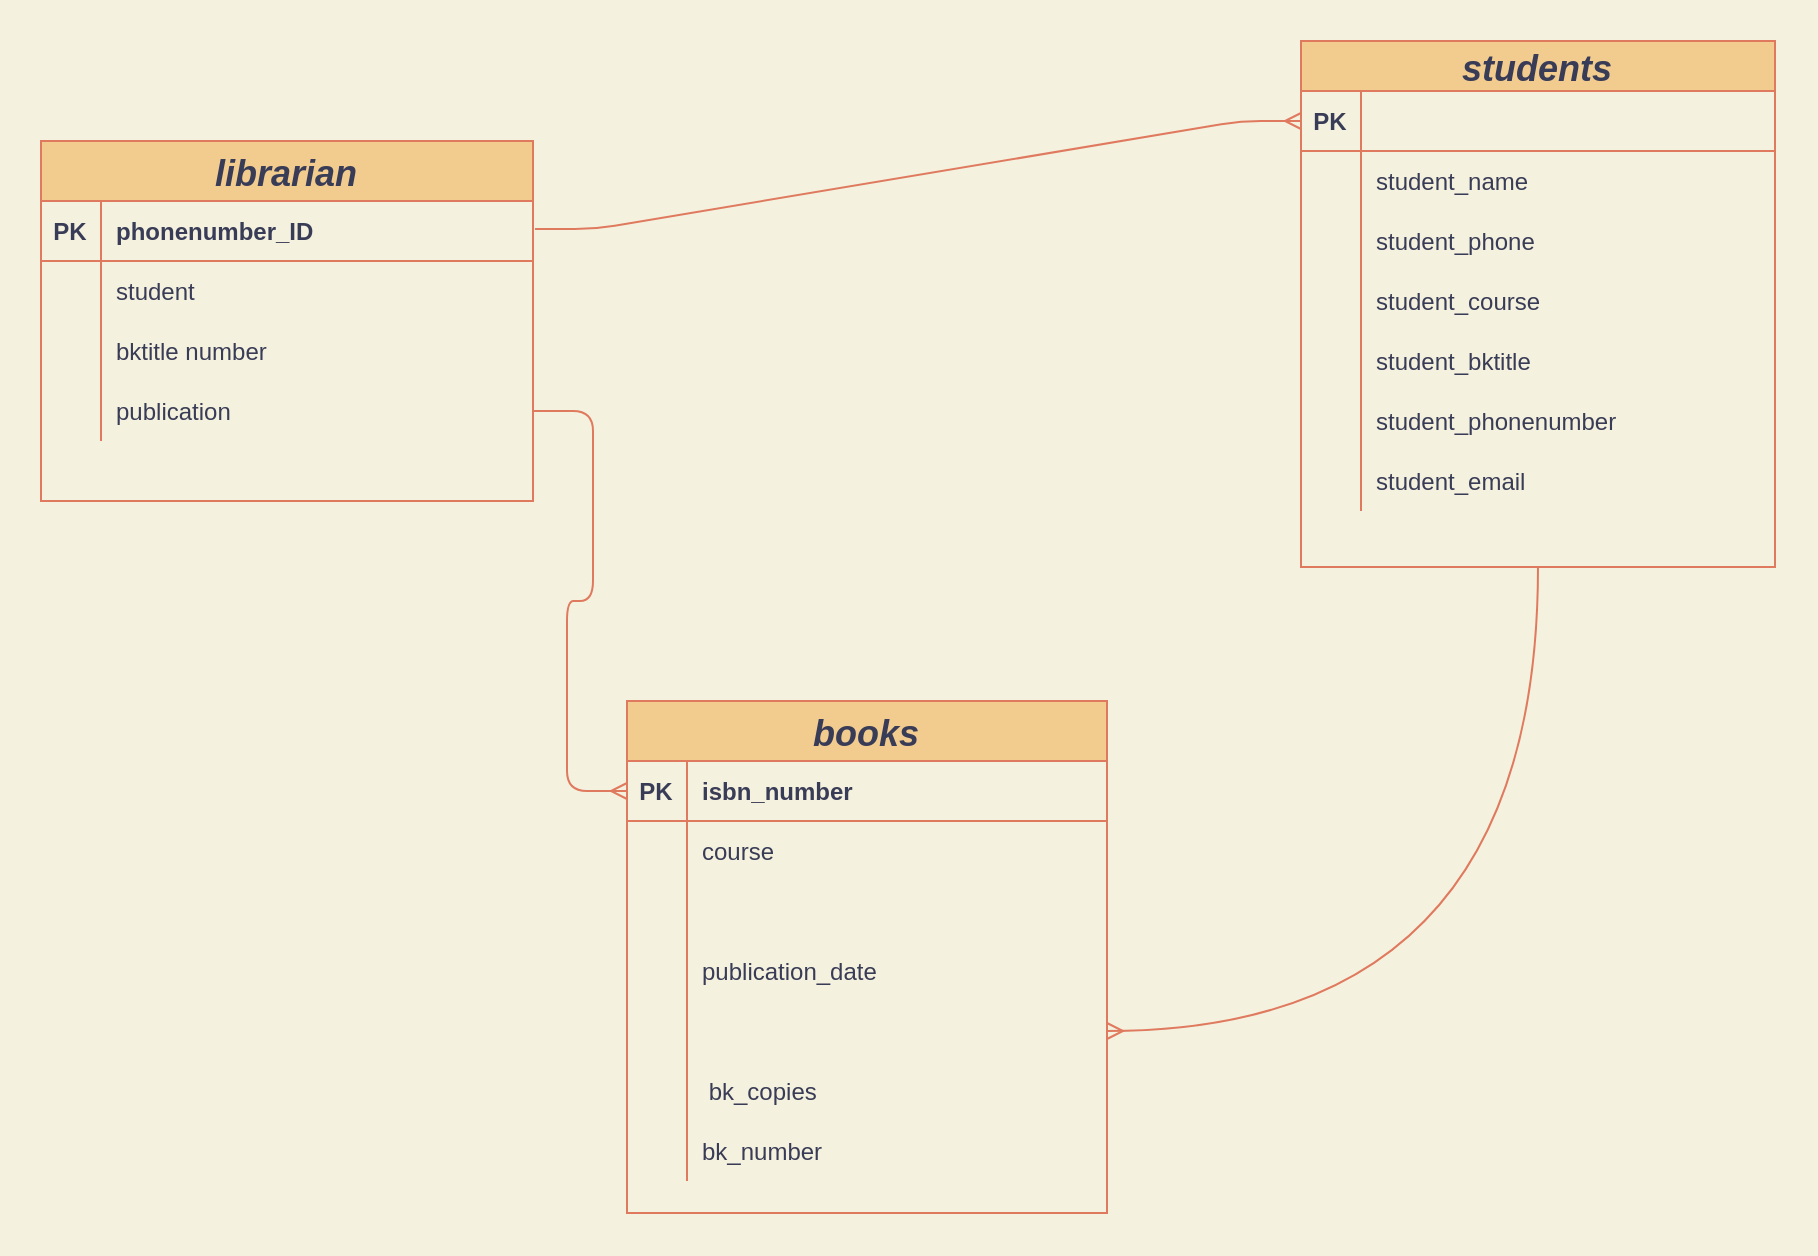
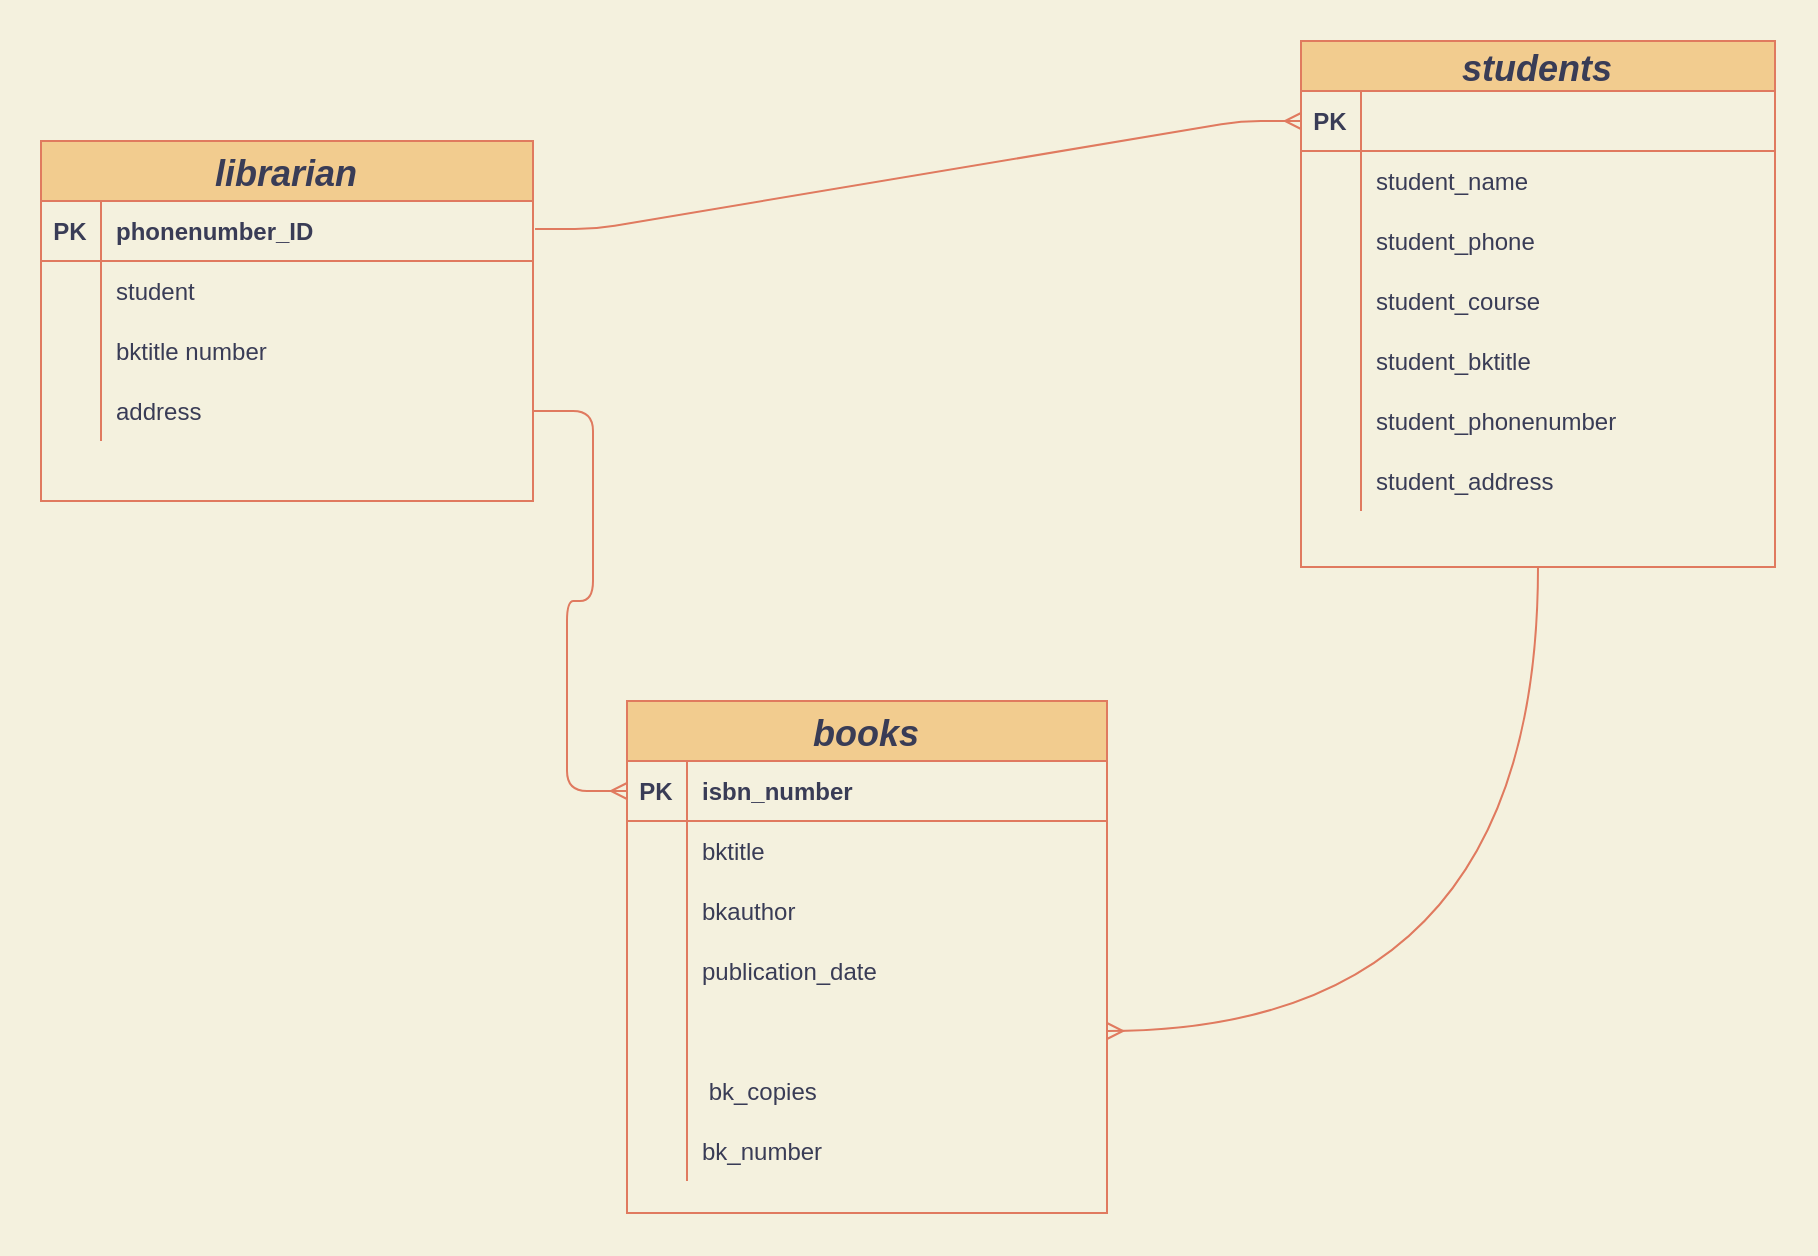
(181, 412) -> (163, 412)
(1457, 482) -> (1477, 482)
(742, 852) -> (743, 852)
none -> (897, 911)
